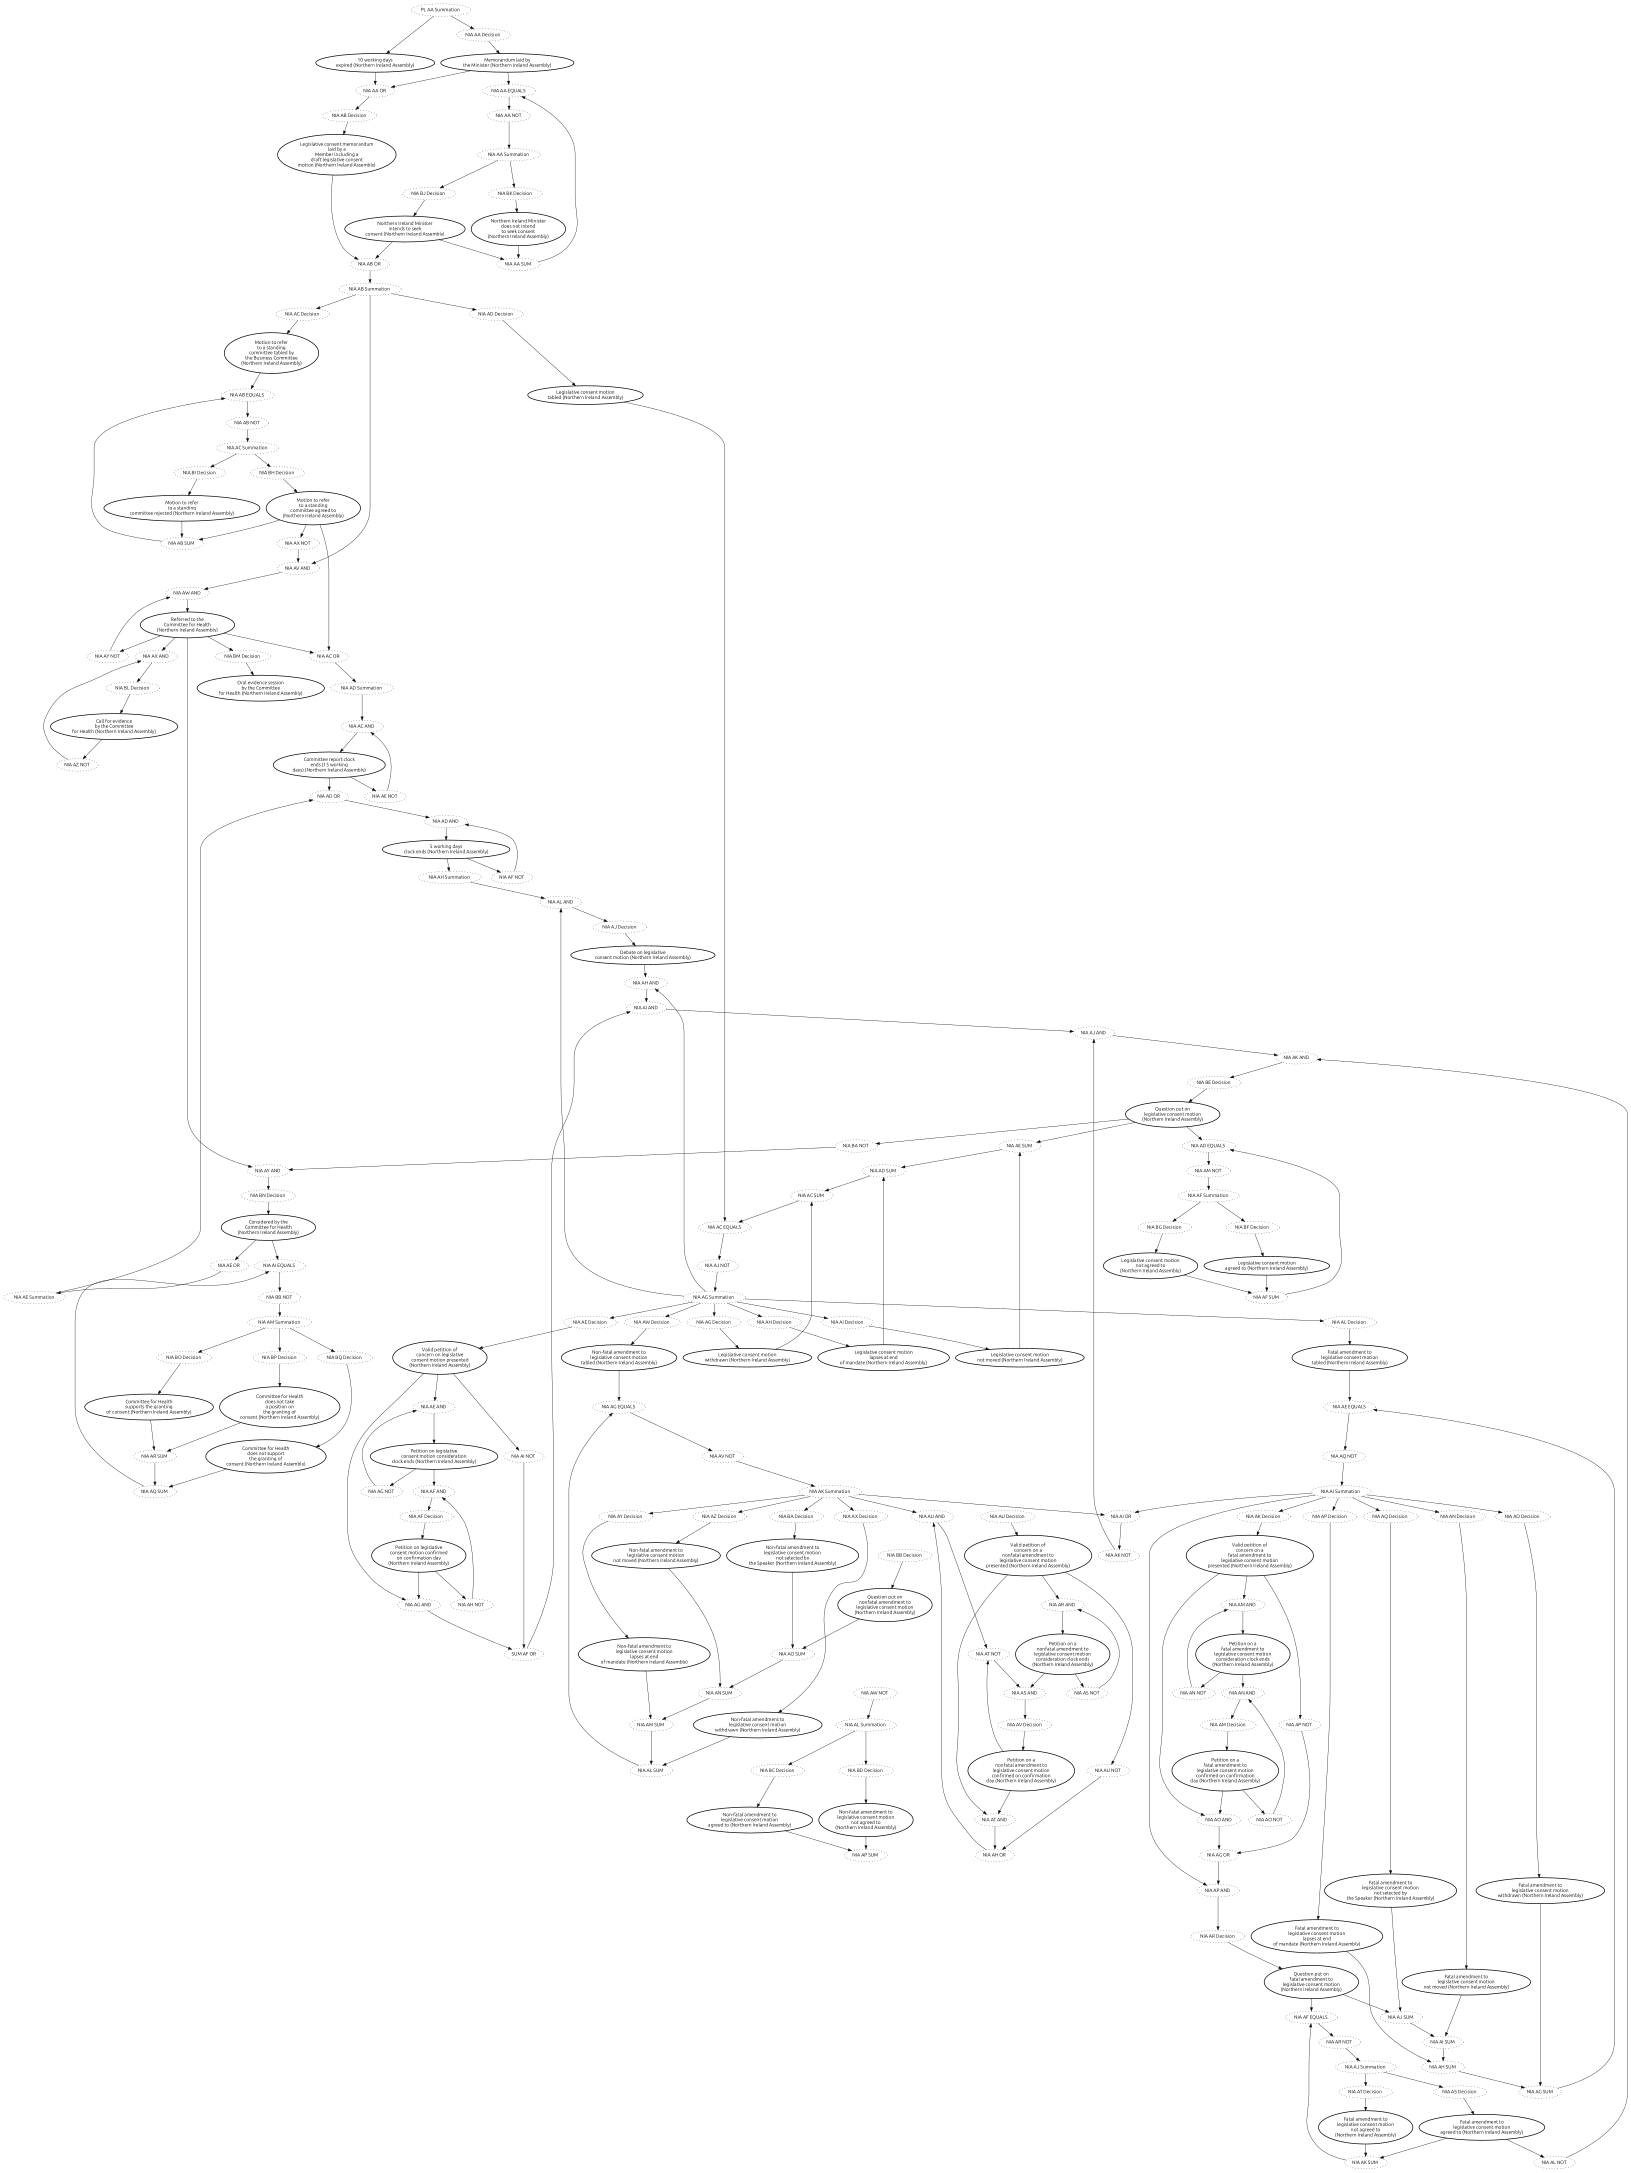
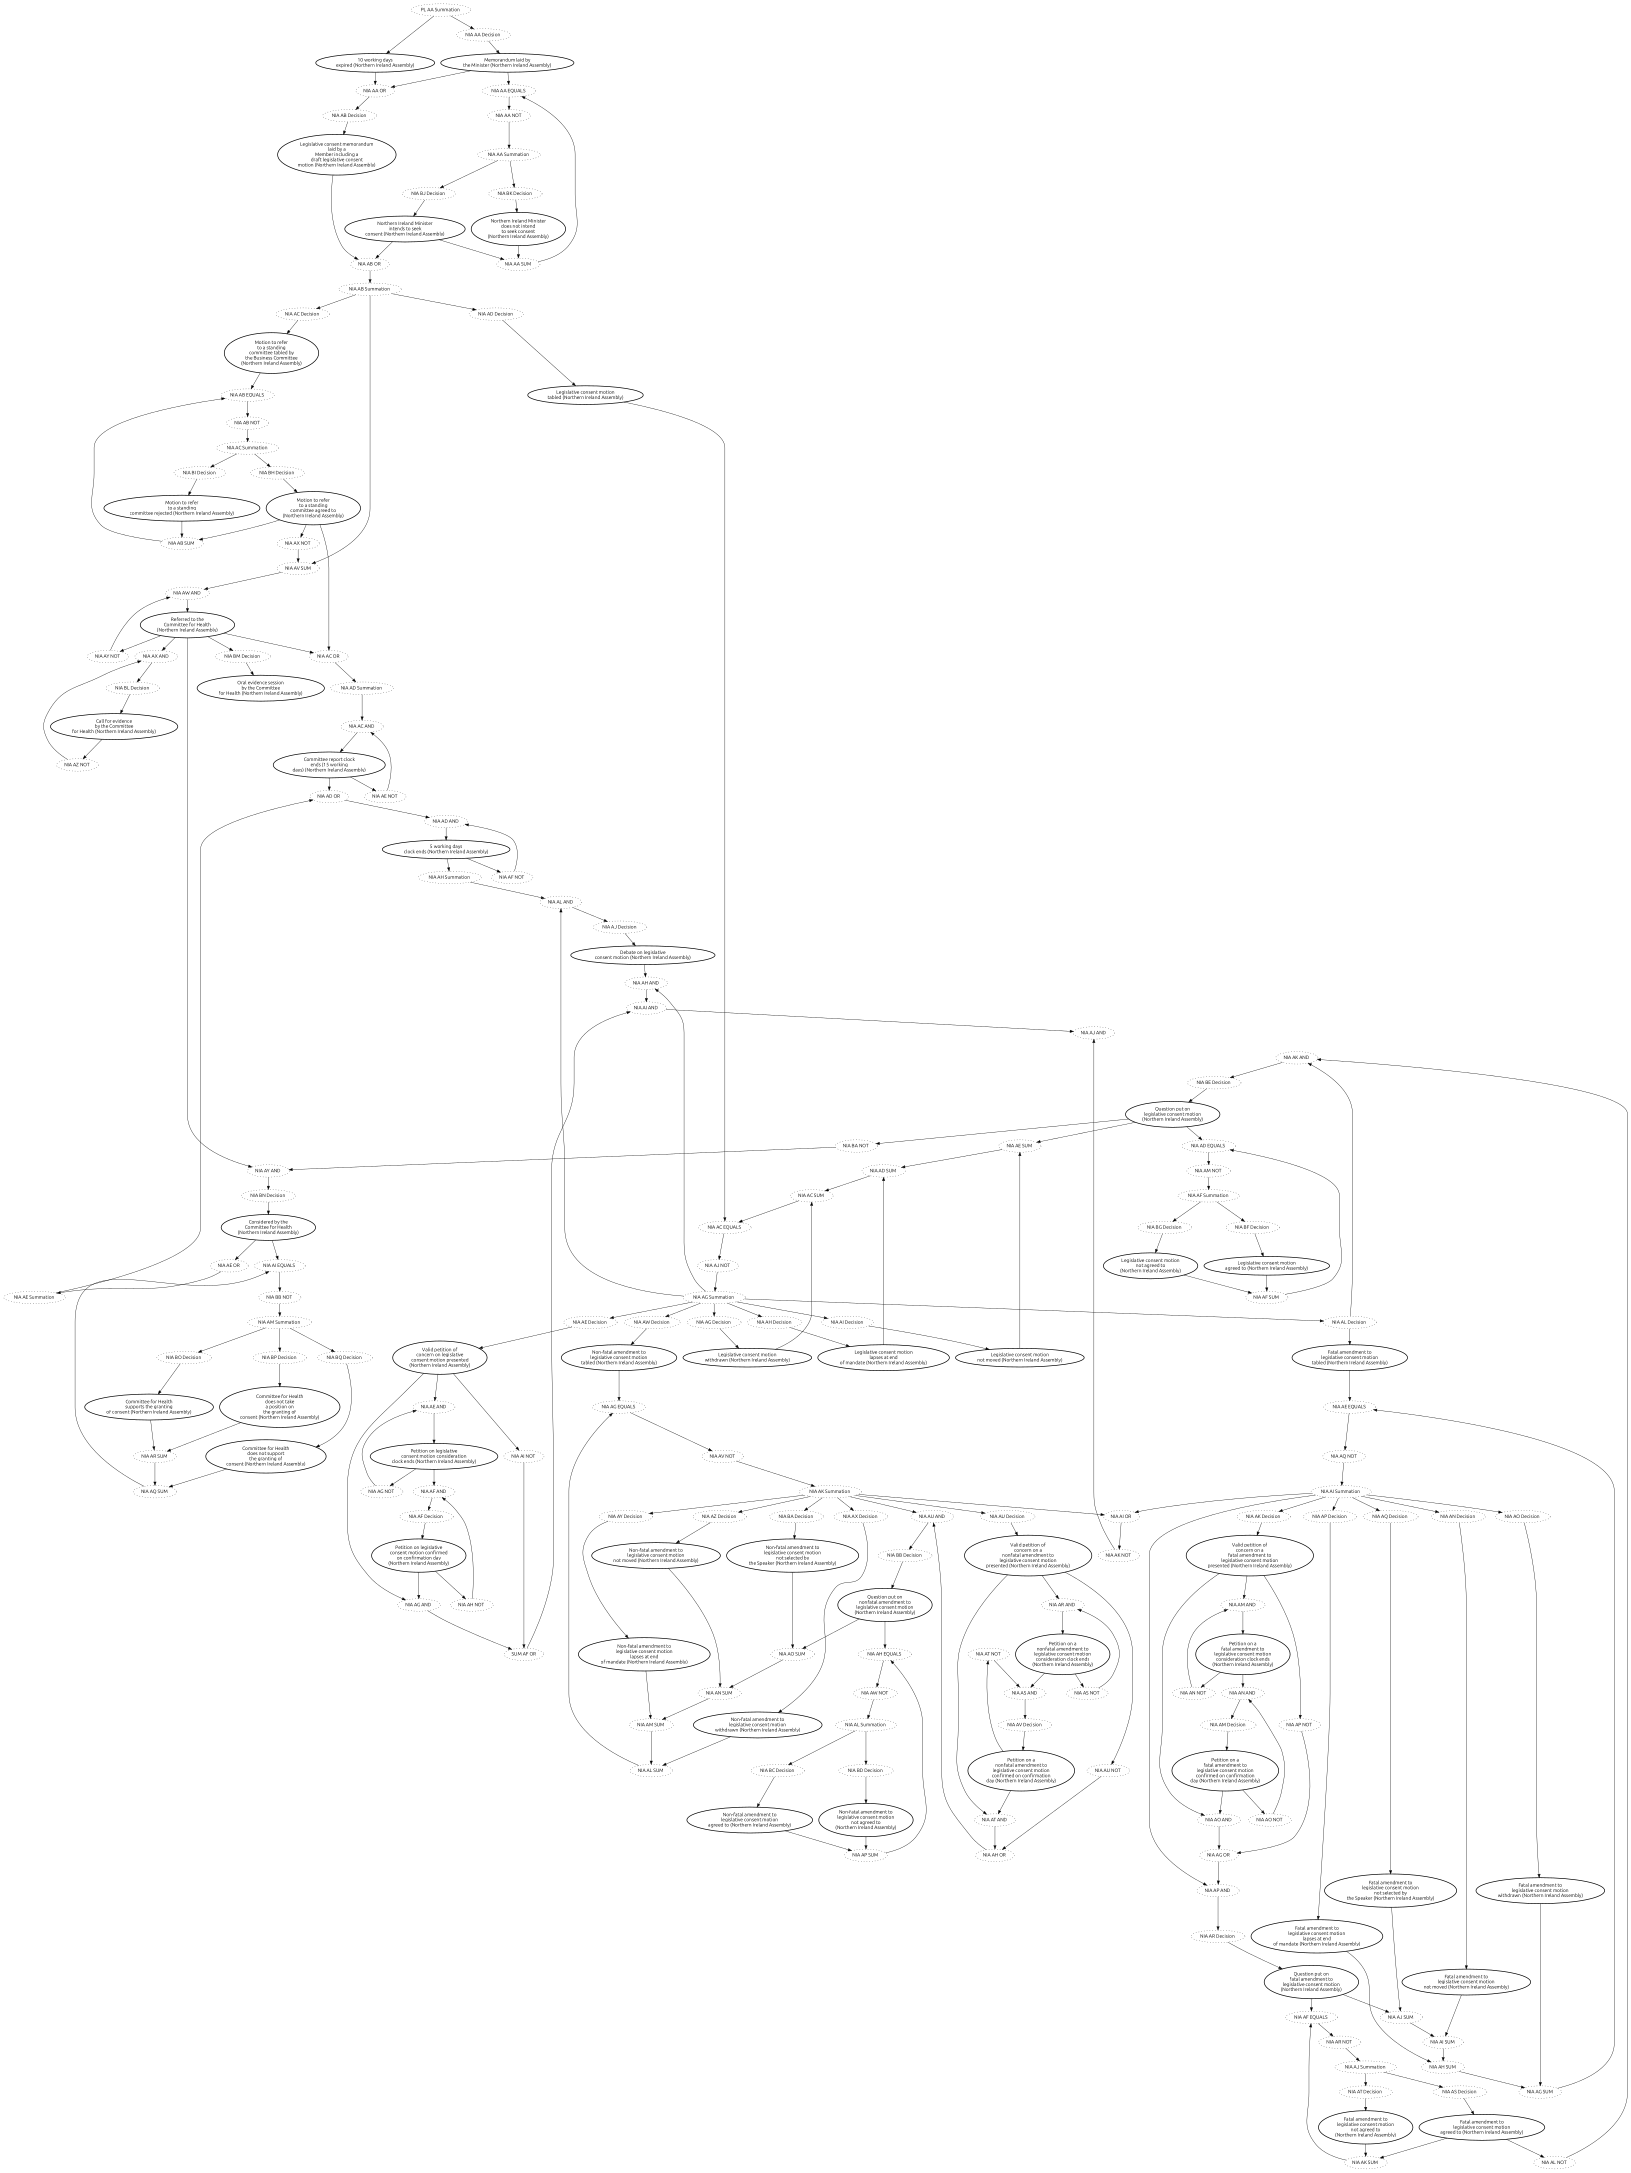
(298, 568) -> (298, 568)
(1194, 1045) -> (1353, 1181)
none -> (918, 1504)
(964, 1583) -> (920, 1535)
none -> (885, 1654)
